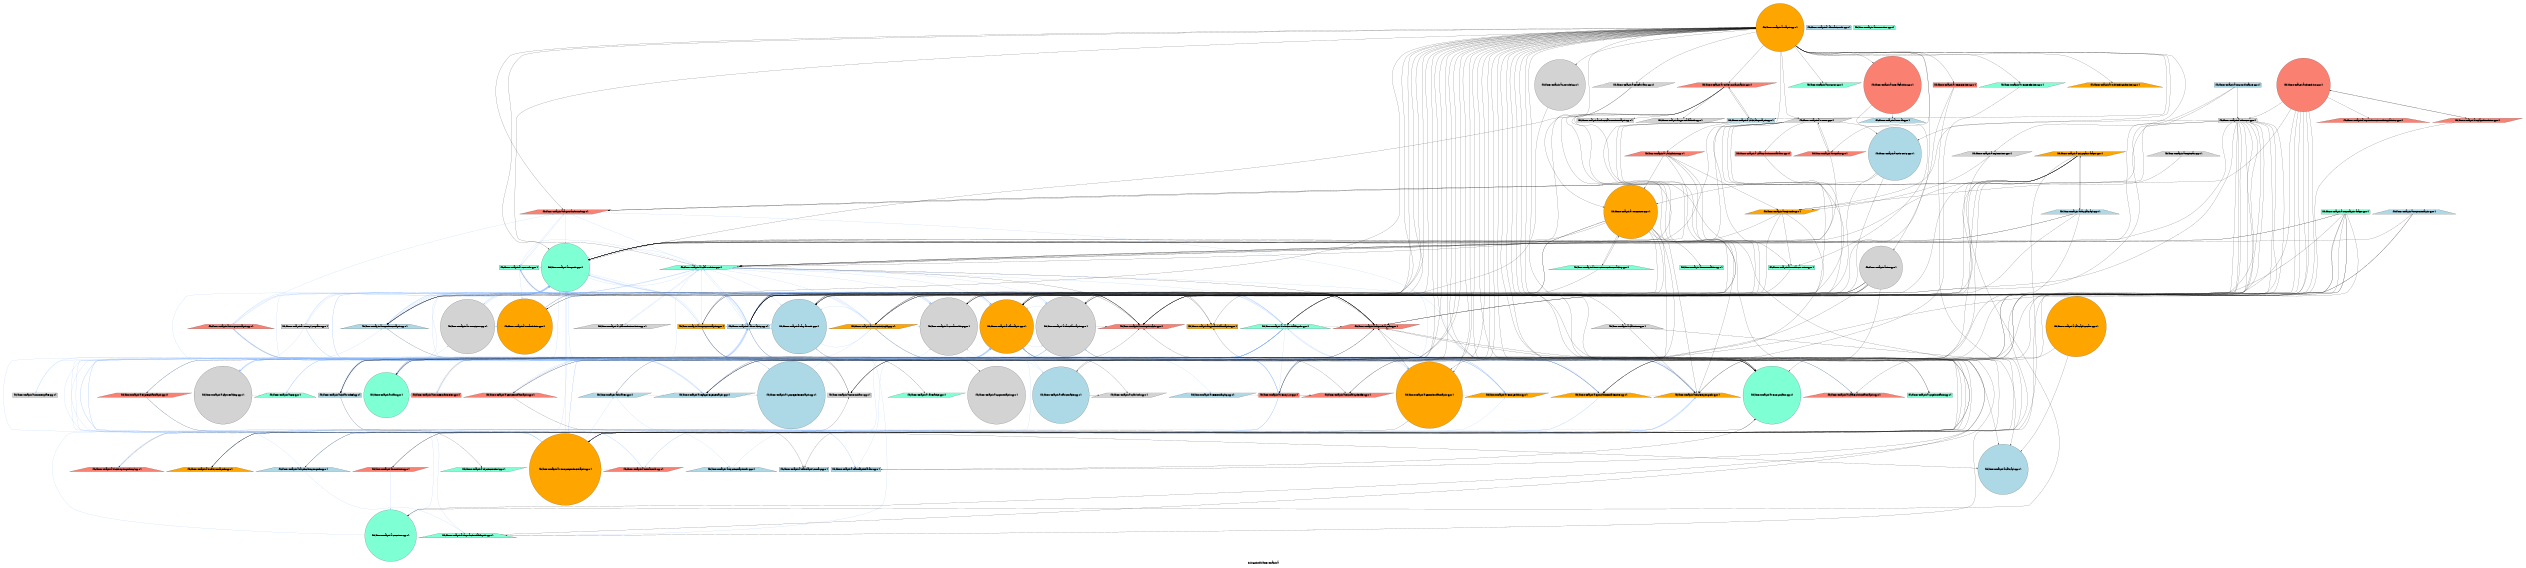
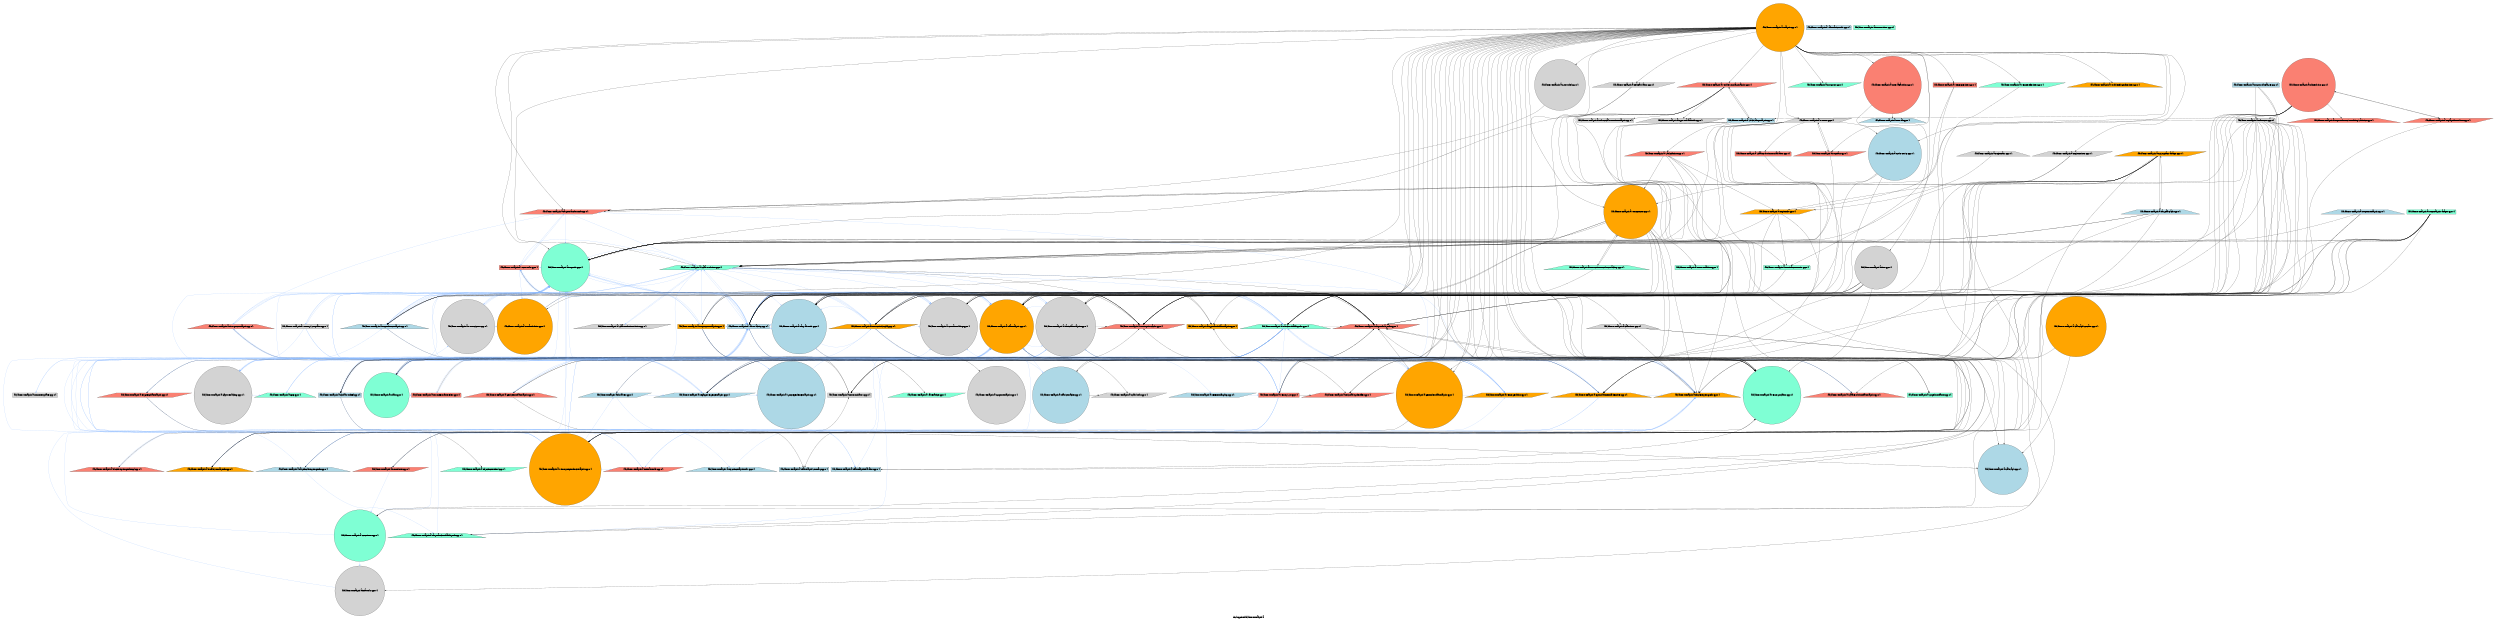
(519, 268) -> (519, 268)
(1113, 295) -> (1080, 191)
none -> (360, 591)
